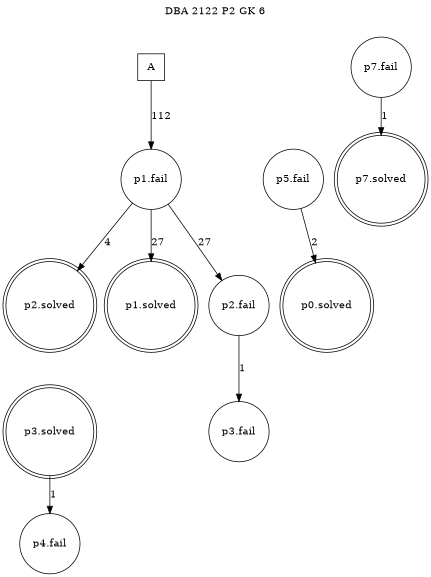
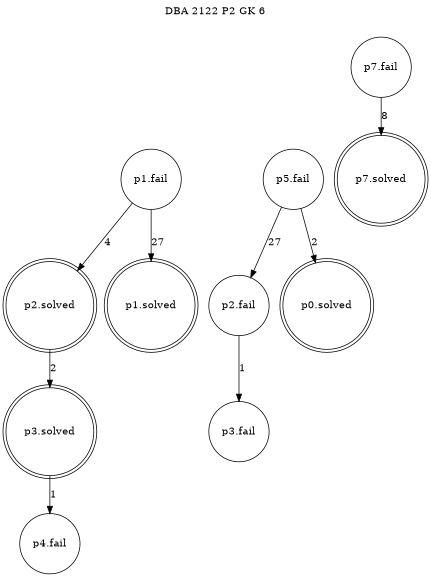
(151, 67) -> none
(385, 116) -> (385, 116)
(193, 239) -> (268, 239)
none -> (50, 365)
